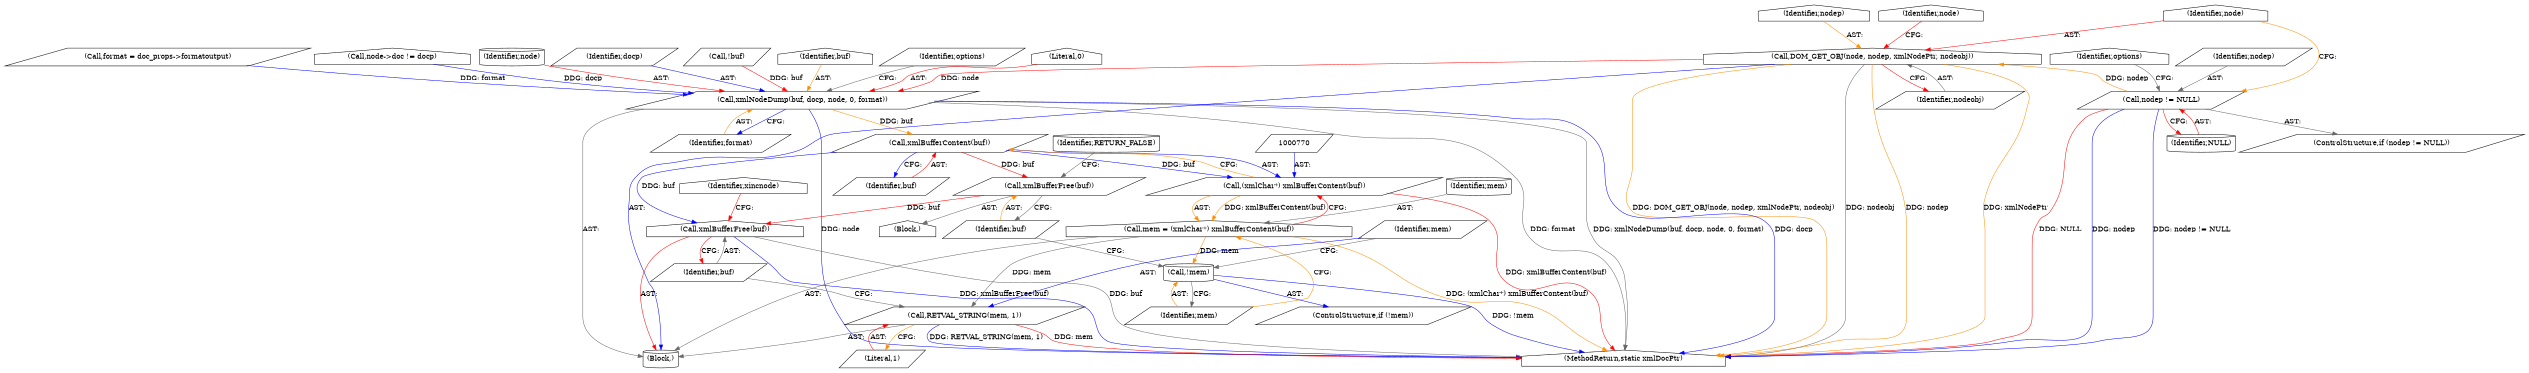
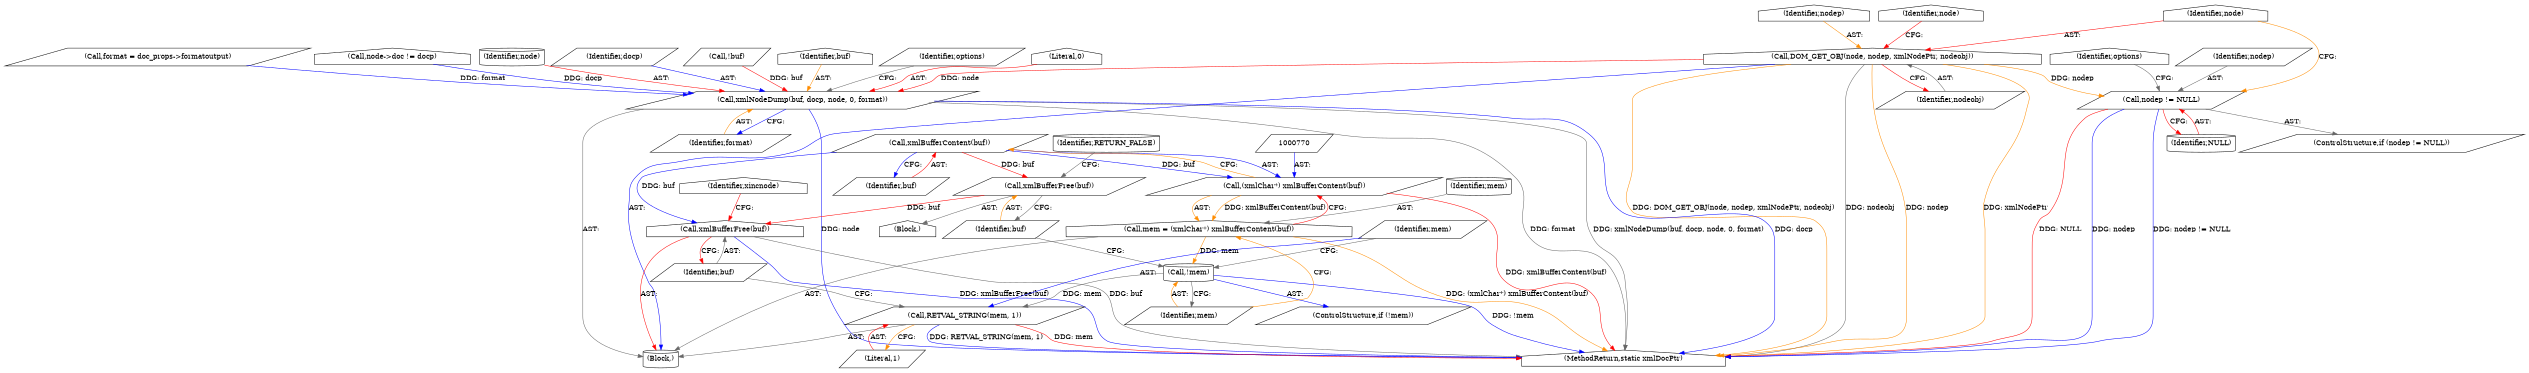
(2068, 70) -> (2043, 76)
(869, 121) -> none
(1048, 252) -> (1094, 282)
